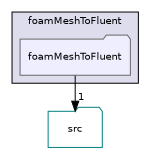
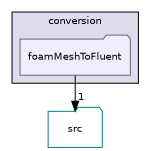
(75, 22) -> (75, 22)
